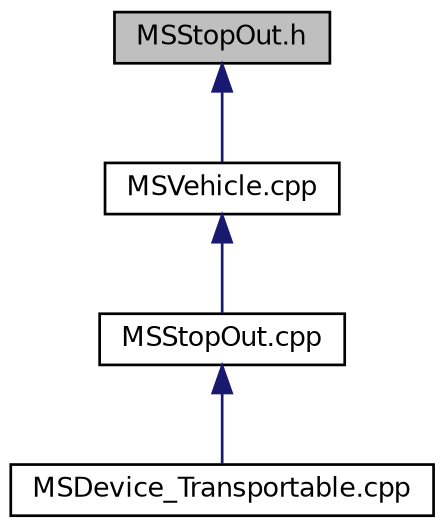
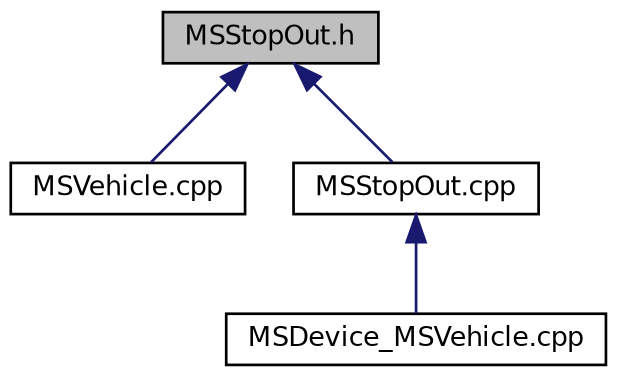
(222, 278) -> (353, 123)
(222, 490) -> (416, 339)
